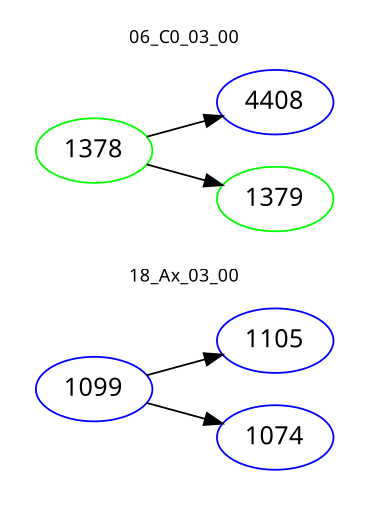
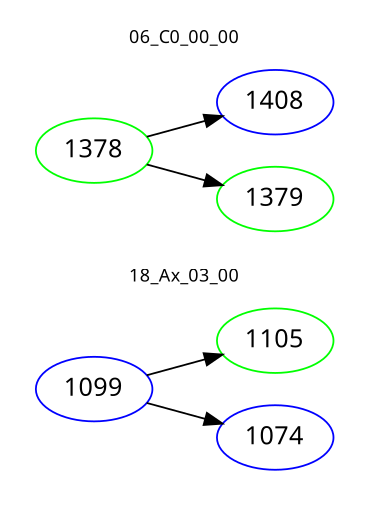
(185, 39) -> (185, 39)
(275, 102) -> (275, 102)
(275, 341) -> (275, 341)
